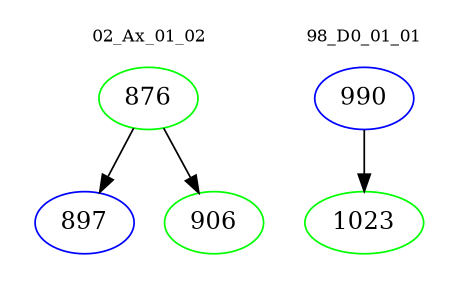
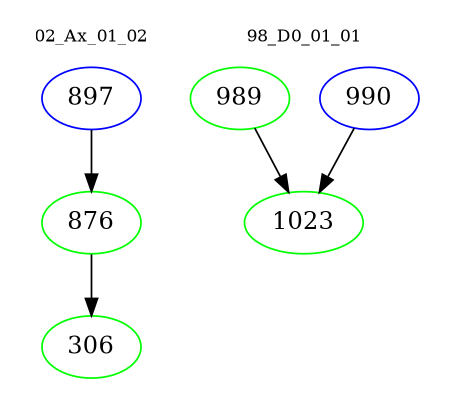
none -> (240, 98)
(121, 152) -> (91, 152)
(214, 223) -> (91, 347)
